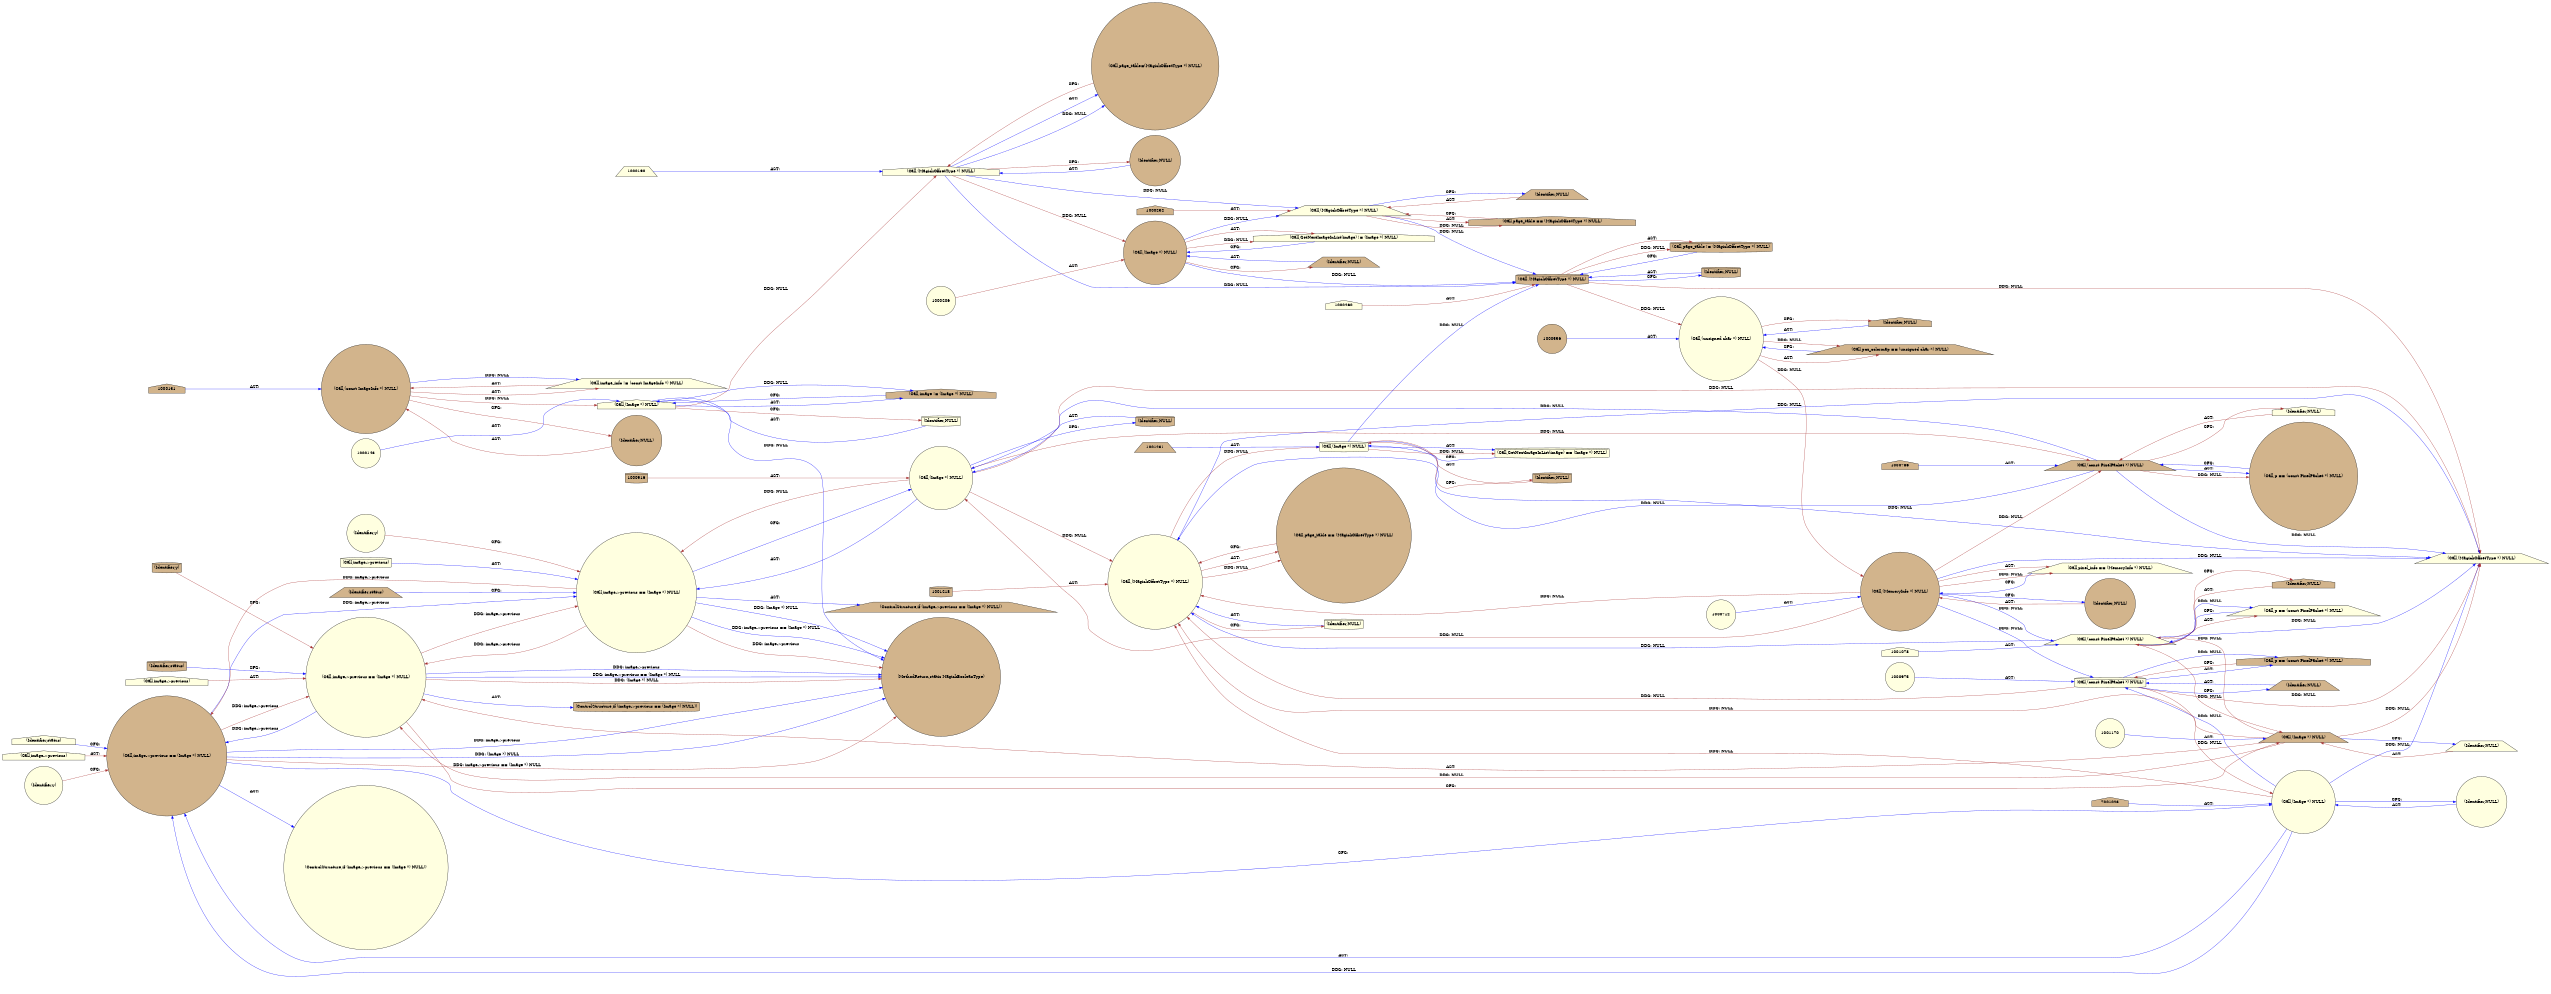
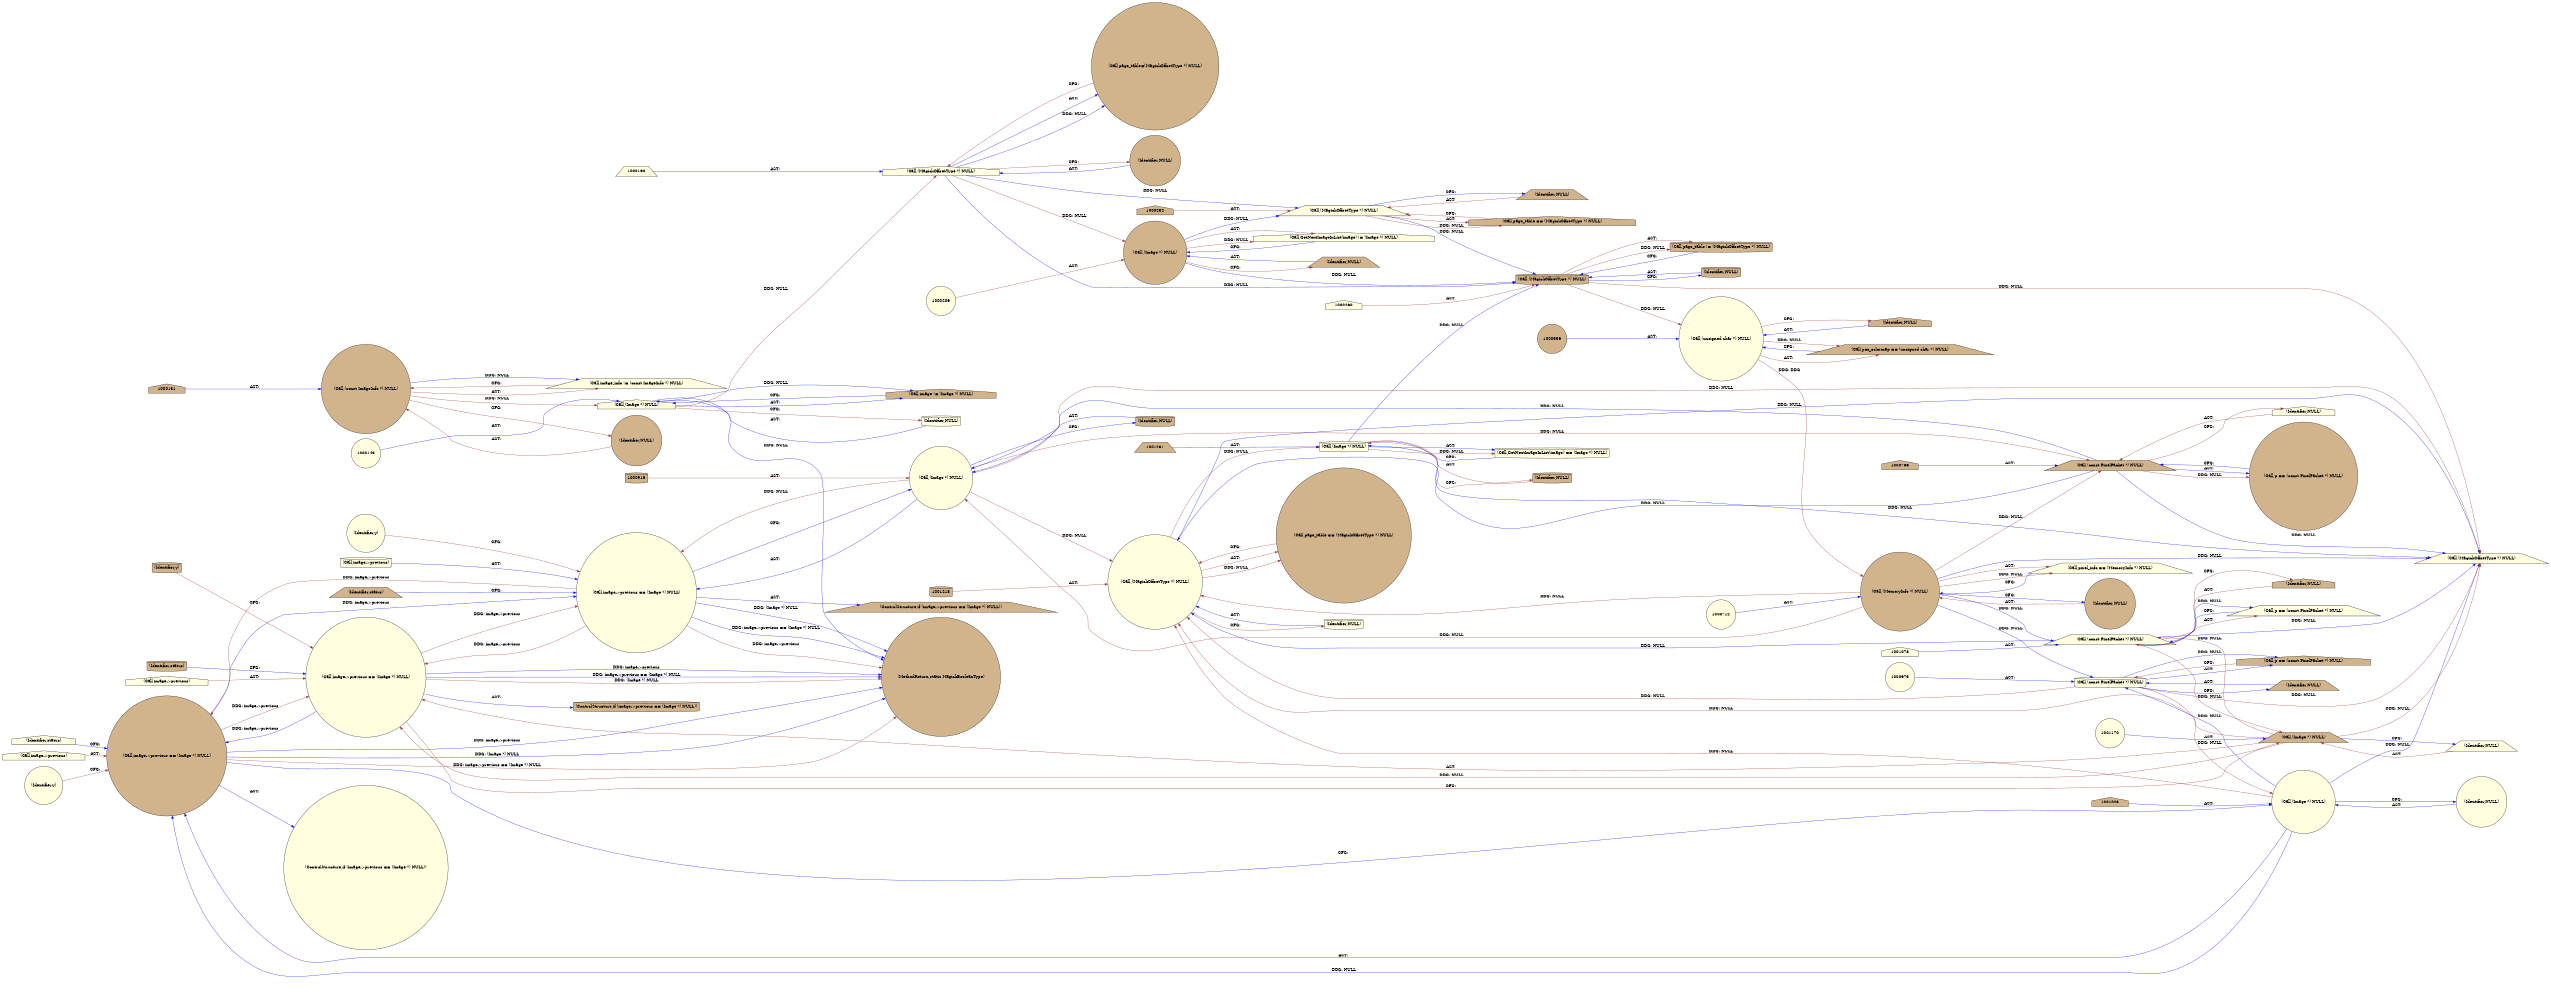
(1789, 370) -> (1789, 370)
(497, 383) -> (497, 383)
(2110, 802) -> (2110, 802)
